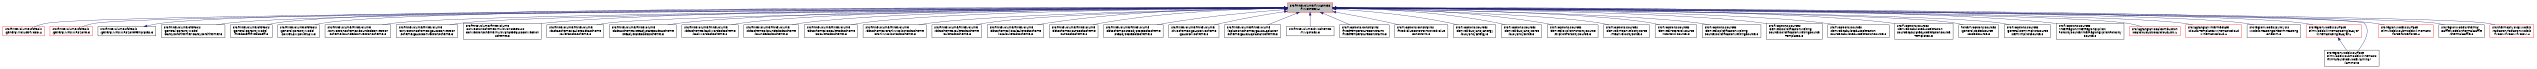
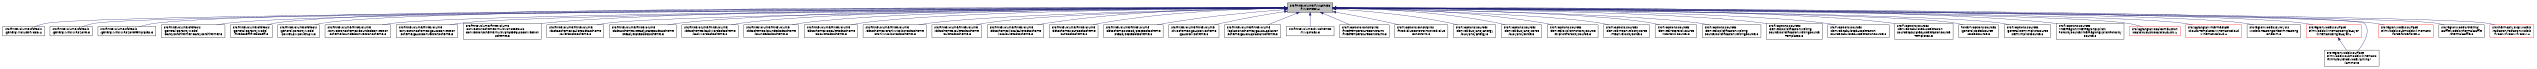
(1310, 8) -> (1310, 8)
(717, 10) -> (711, 10)
(24, 31) -> (24, 31)
(71, 31) -> (71, 31)
